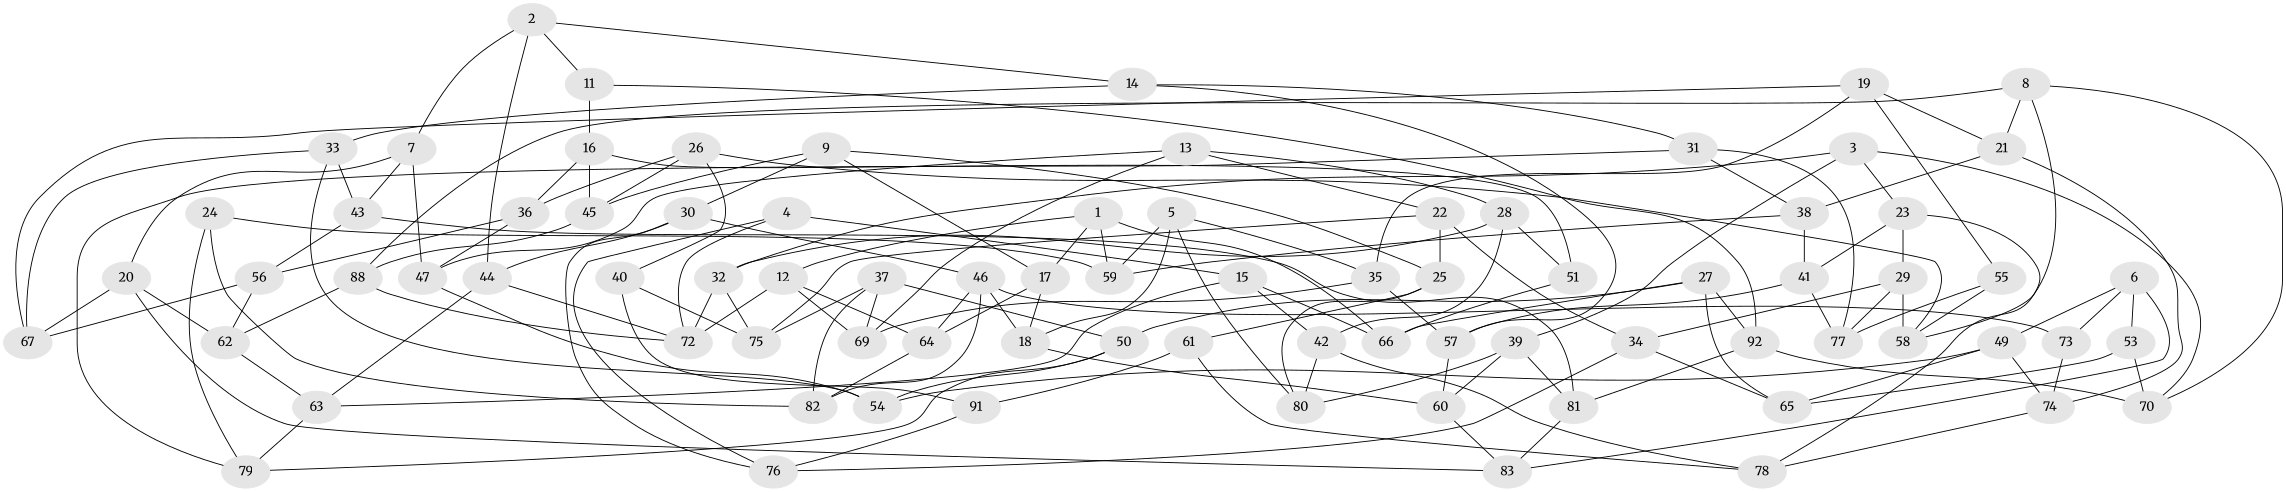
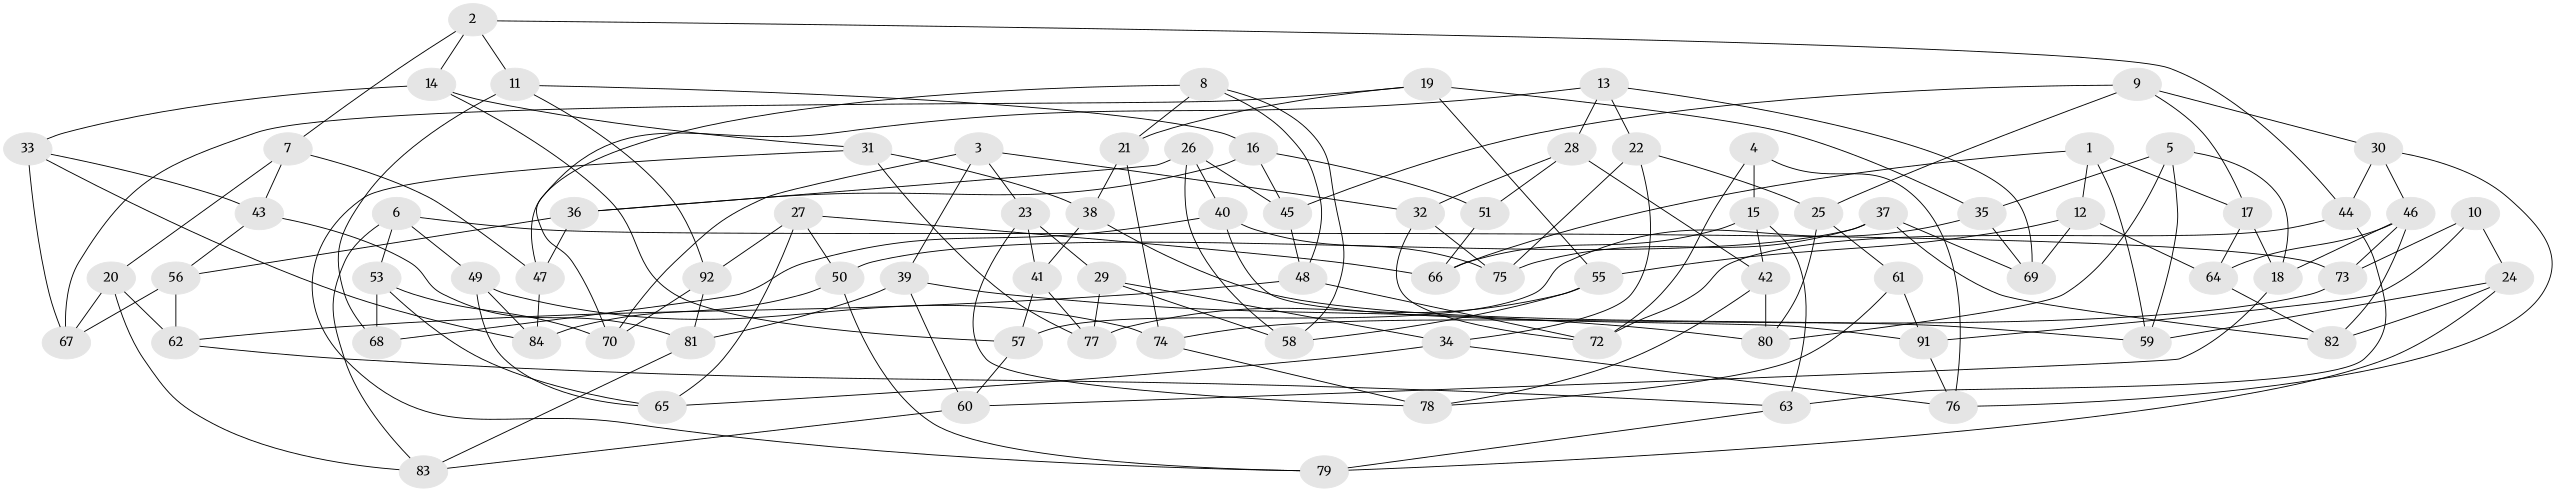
none -> (2475, 214)
(358, 278) -> (1303, 278)
(731, 313) -> (1841, 249)
none -> (377, 343)
(877, 407) -> (537, 343)
